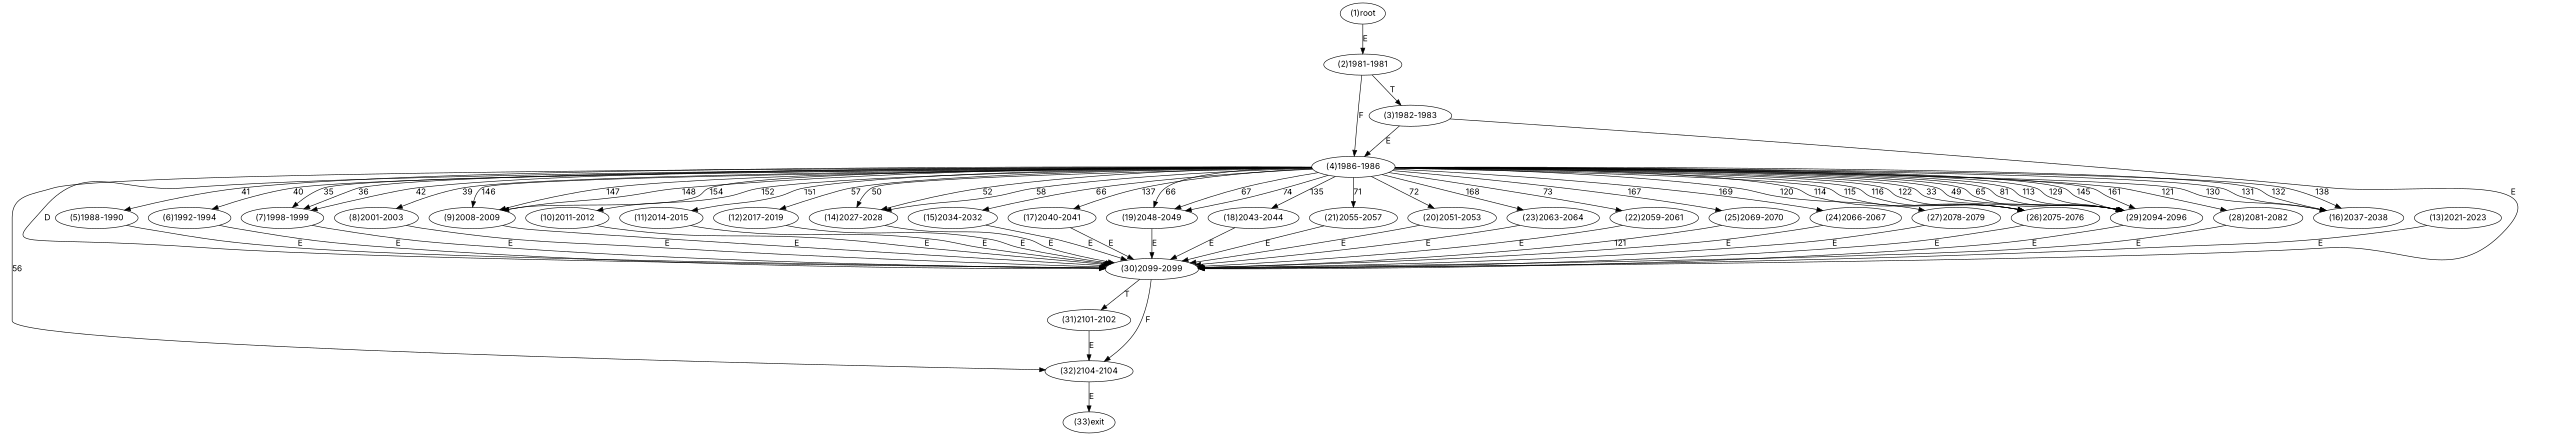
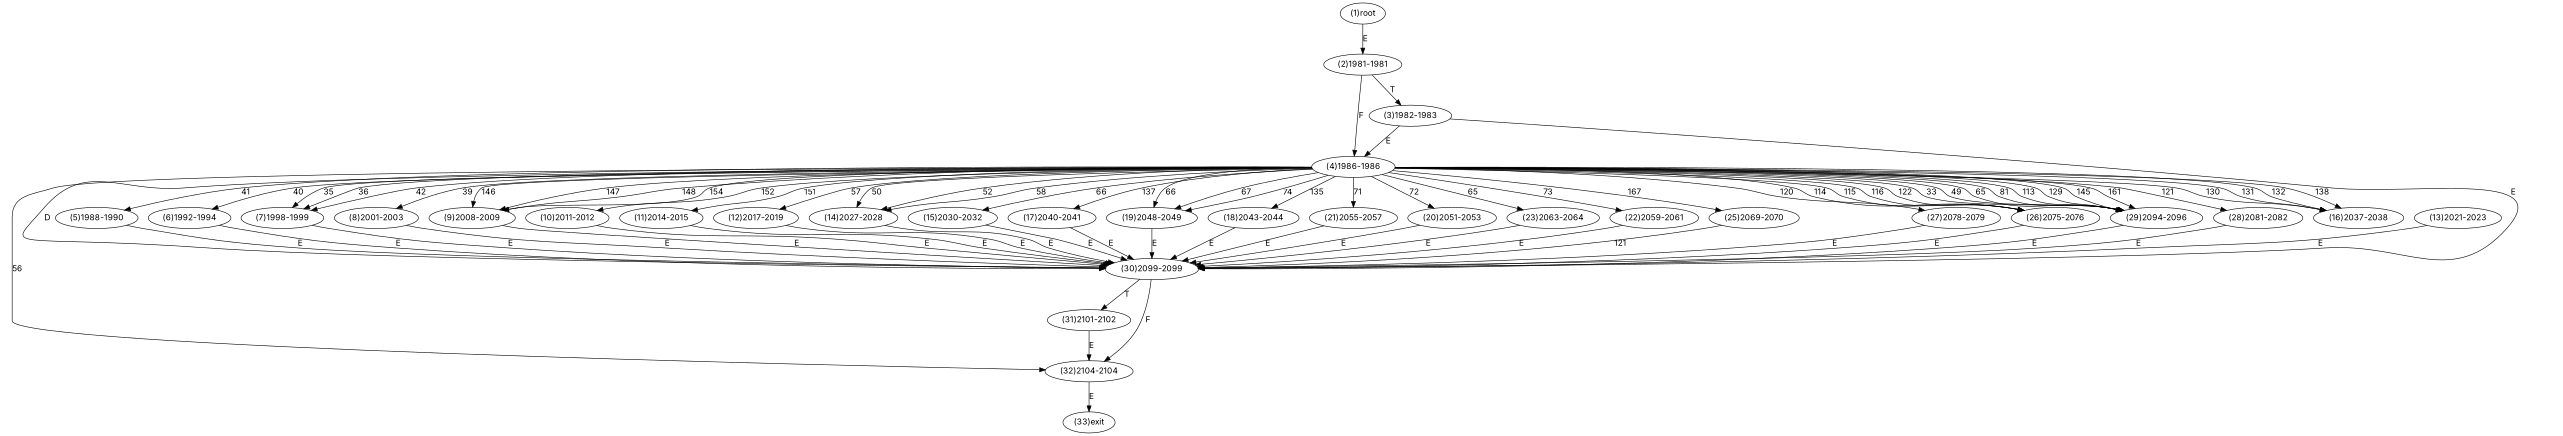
(1473, 192) -> (1473, 192)
(953, 218) -> (953, 218)
(1856, 218) -> none
